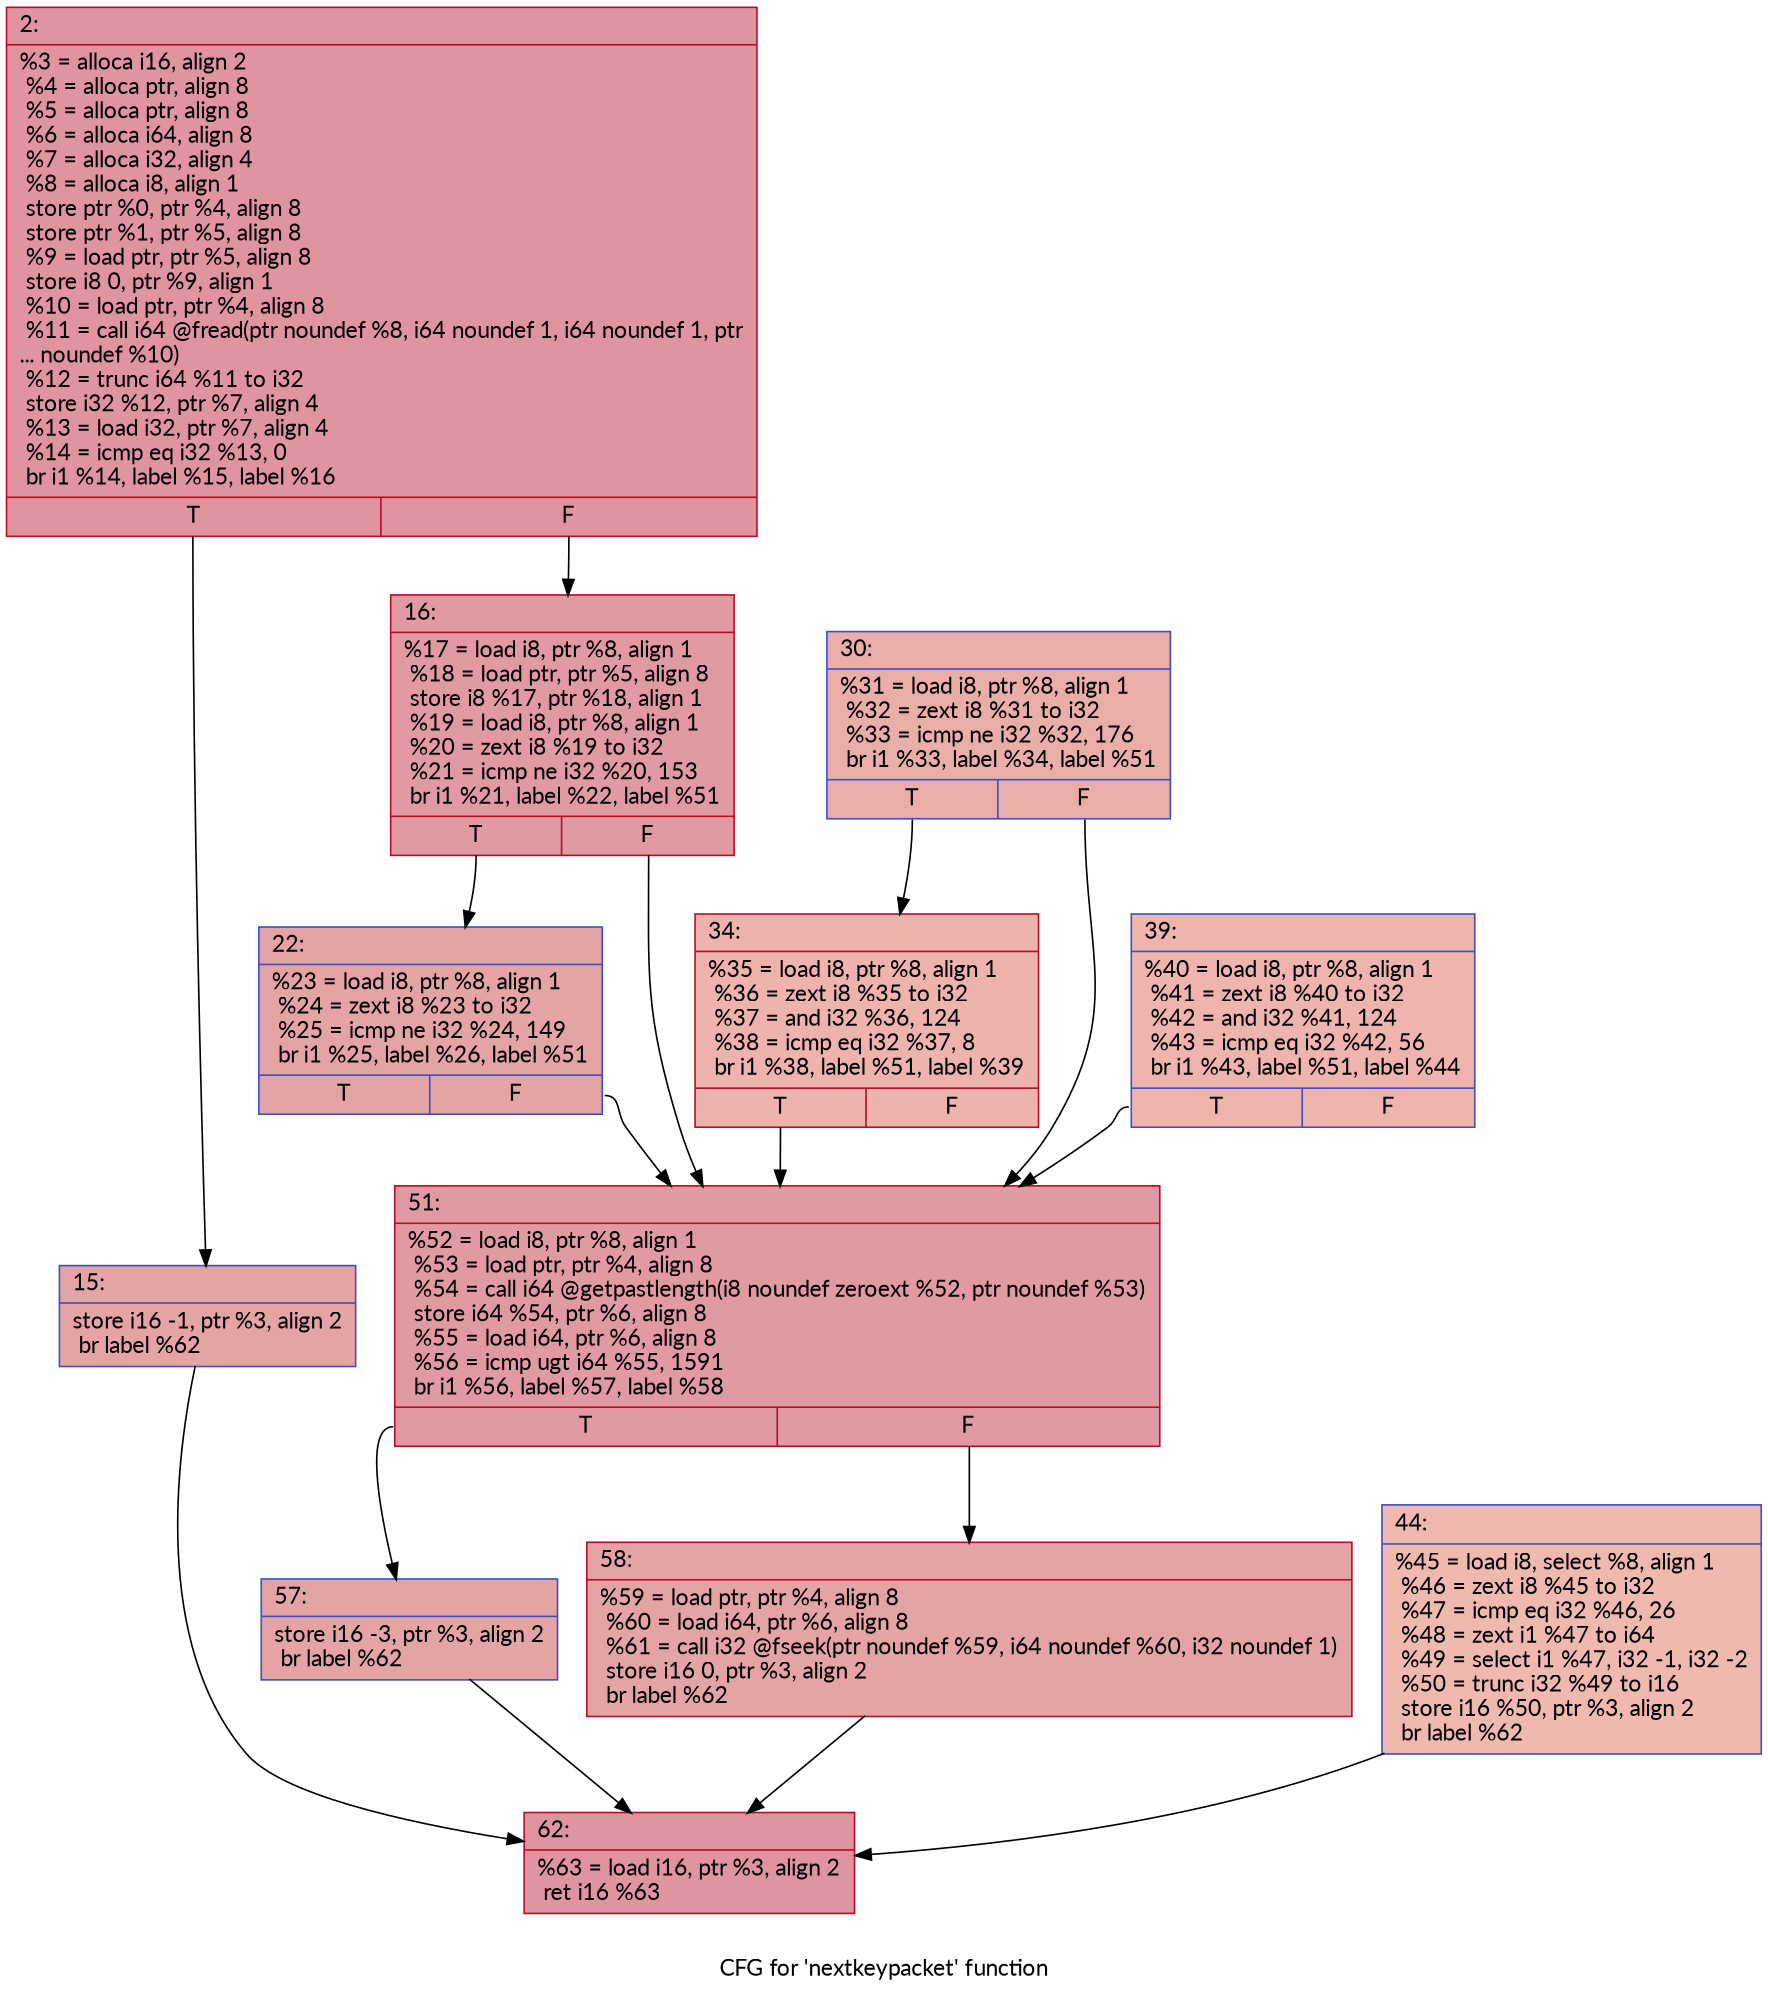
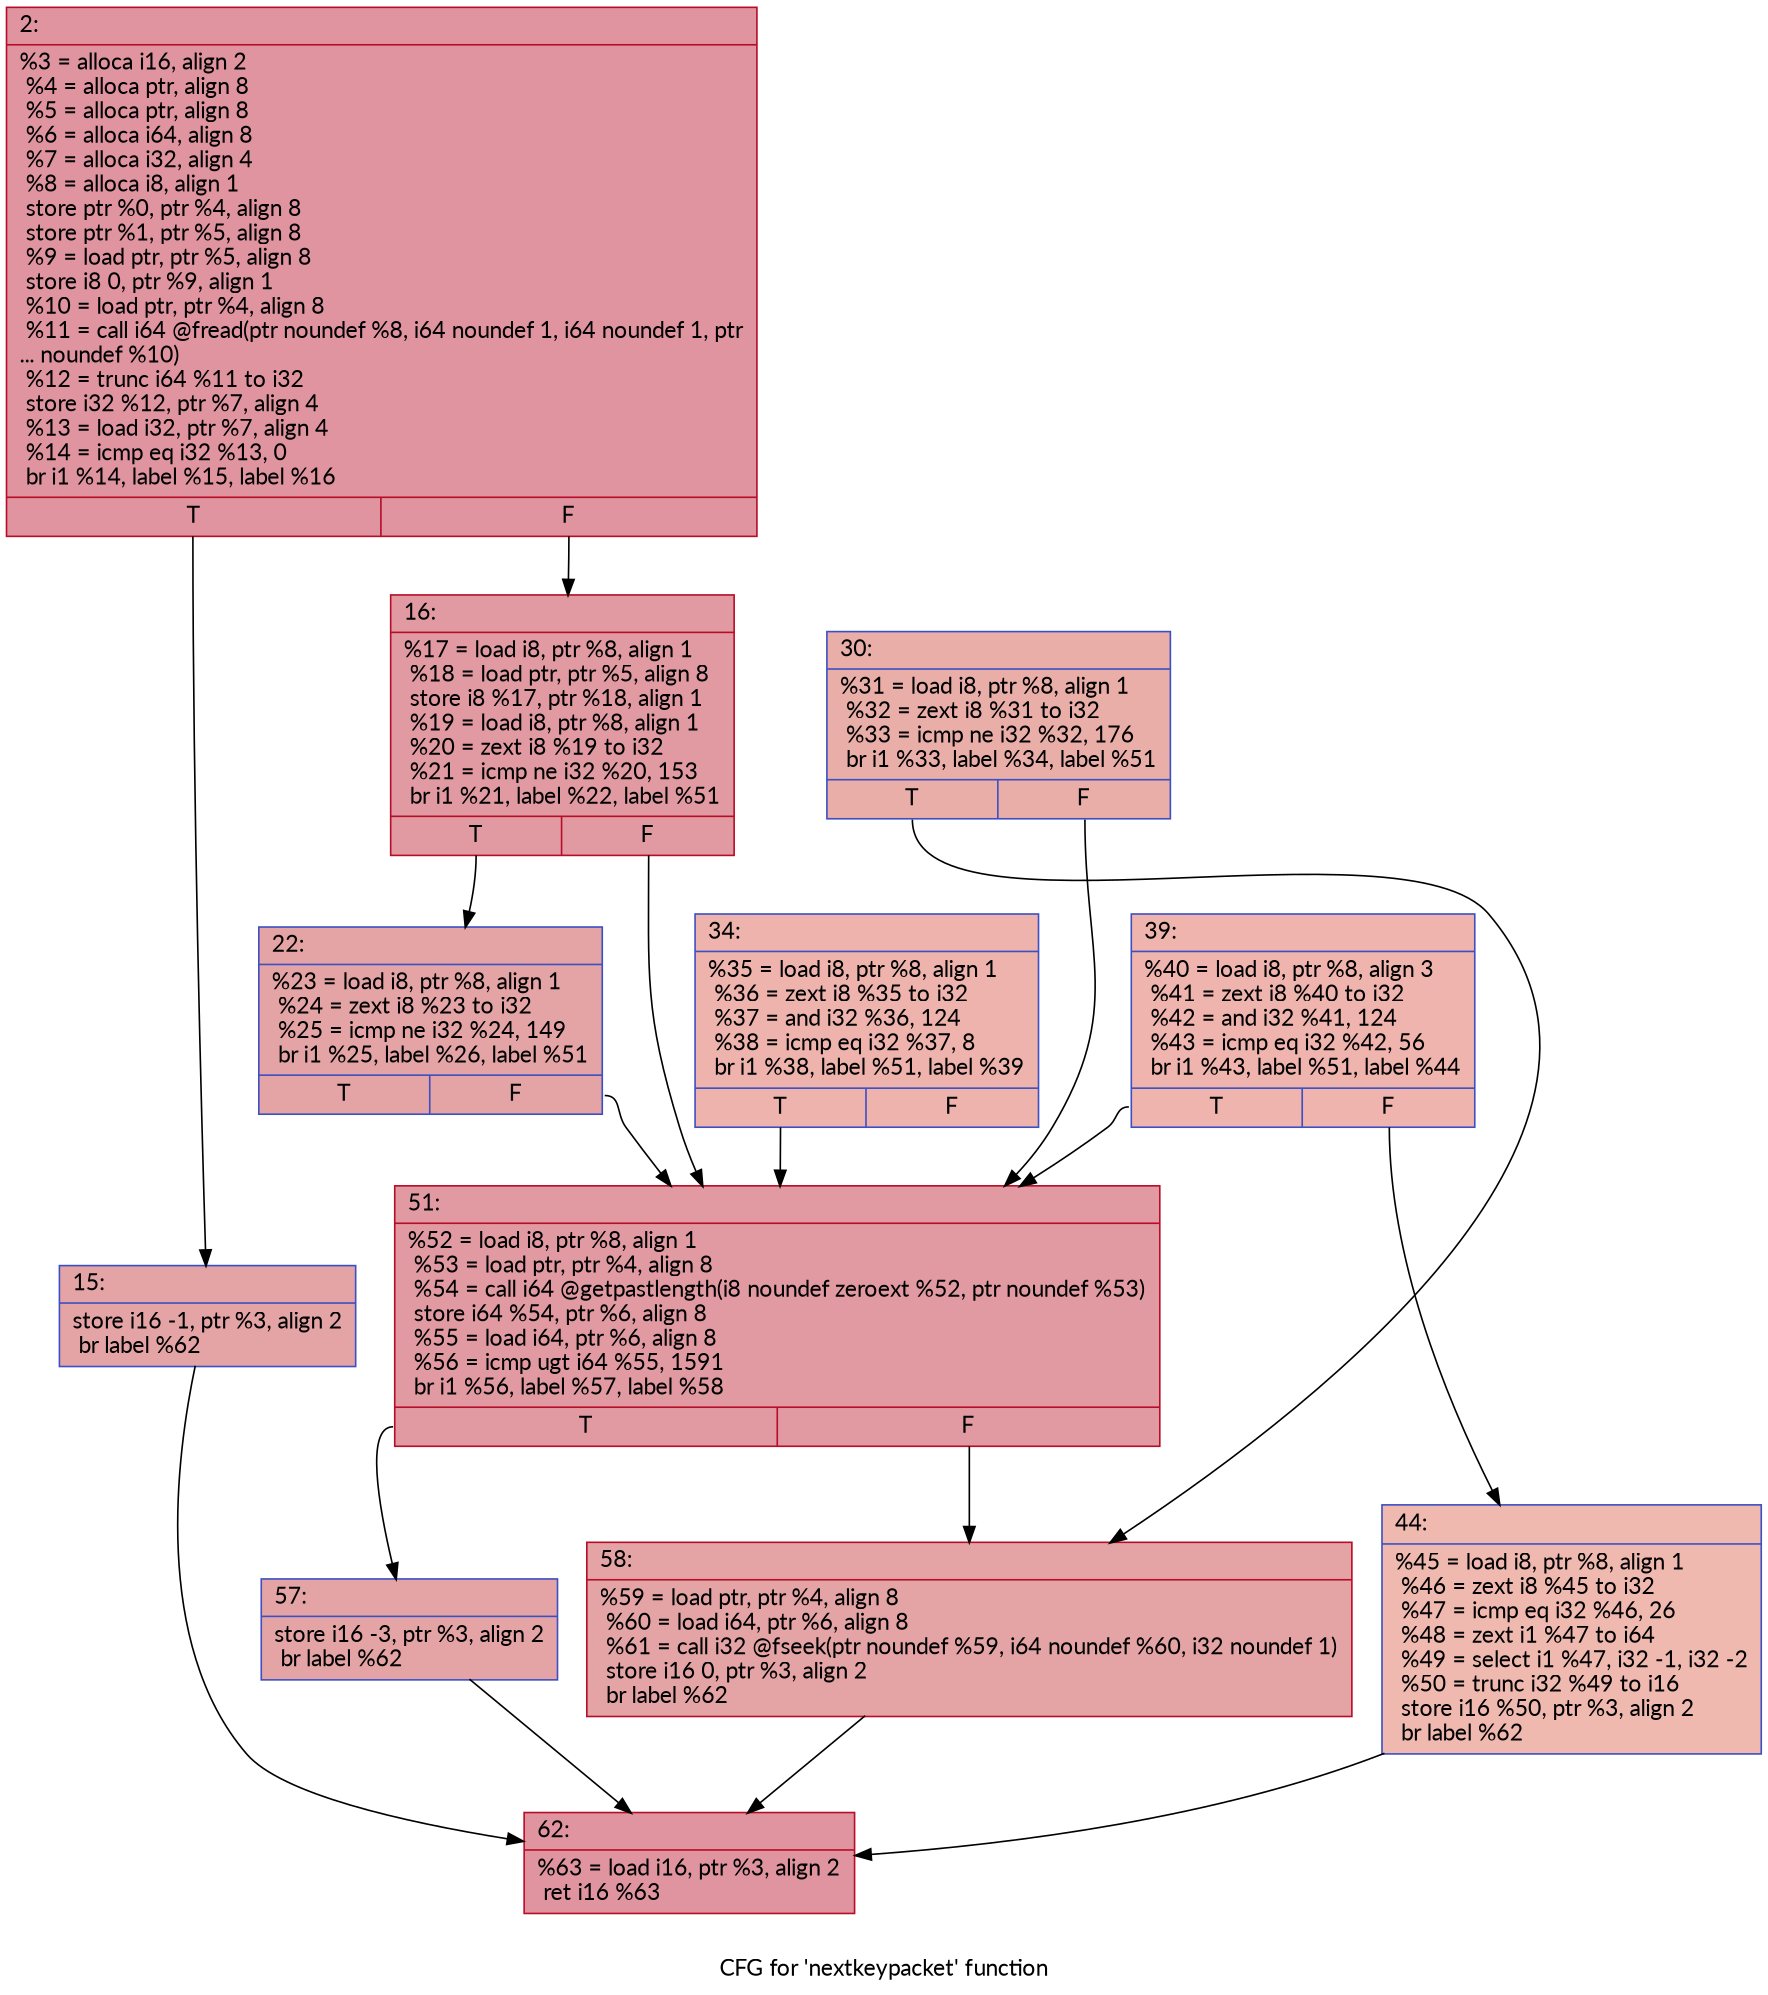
(910, 859) -> (1533, 1001)
(1289, 970) -> (1289, 970)
(867, 1021) -> (867, 1021)
none -> (1421, 1314)
(1555, 1563) -> (1540, 1563)
